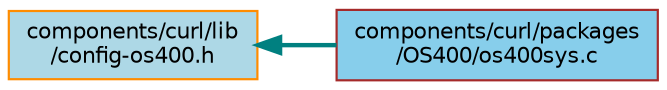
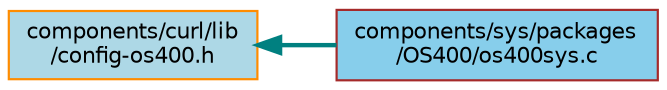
(497, 45) -> (497, 45)
